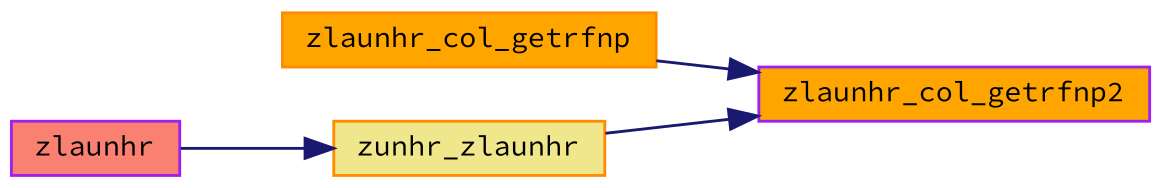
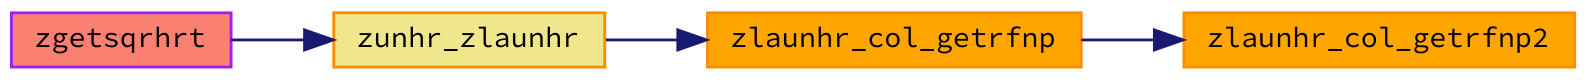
(954, 94) -> (1379, 40)
(667, 126) -> (642, 40)
(96, 148) -> (121, 40)
